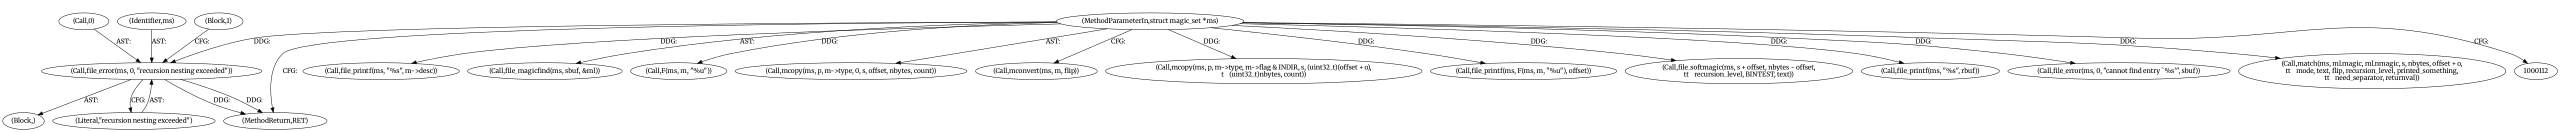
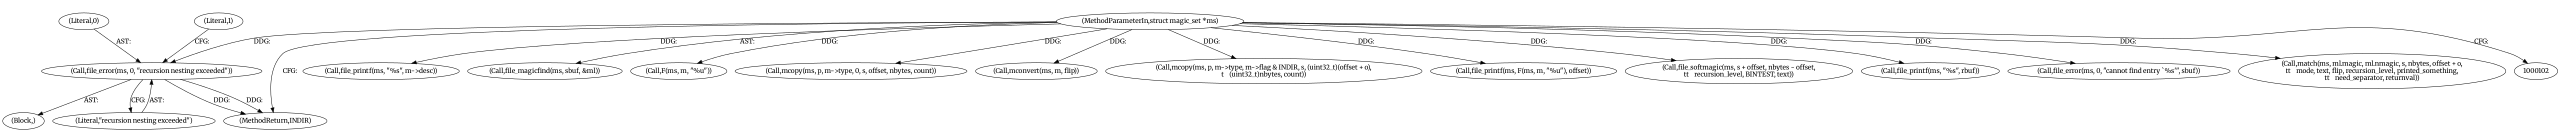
(84, 21) -> (84, 21)
(152, 21) -> none
(219, 21) -> (219, 21)
(1054, 42) -> (1054, 42)
(1119, 42) -> (1119, 42)
(2536, 71) -> (2536, 71)
(275, 121) -> (275, 121)
